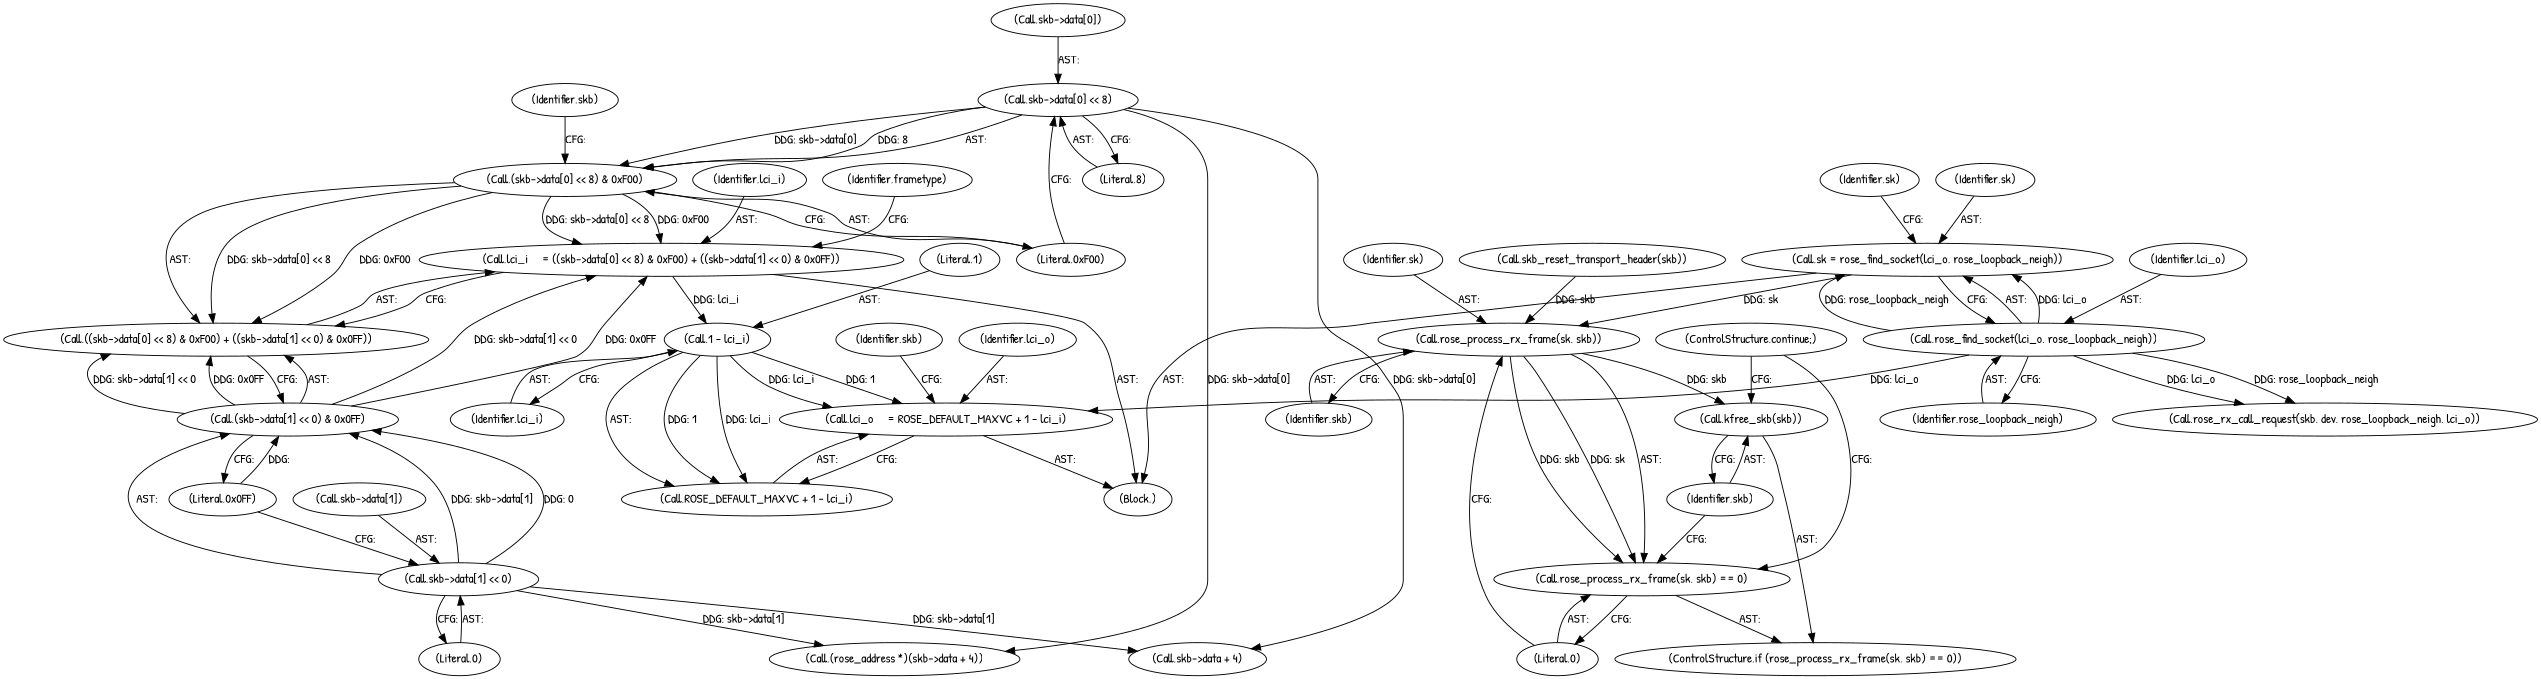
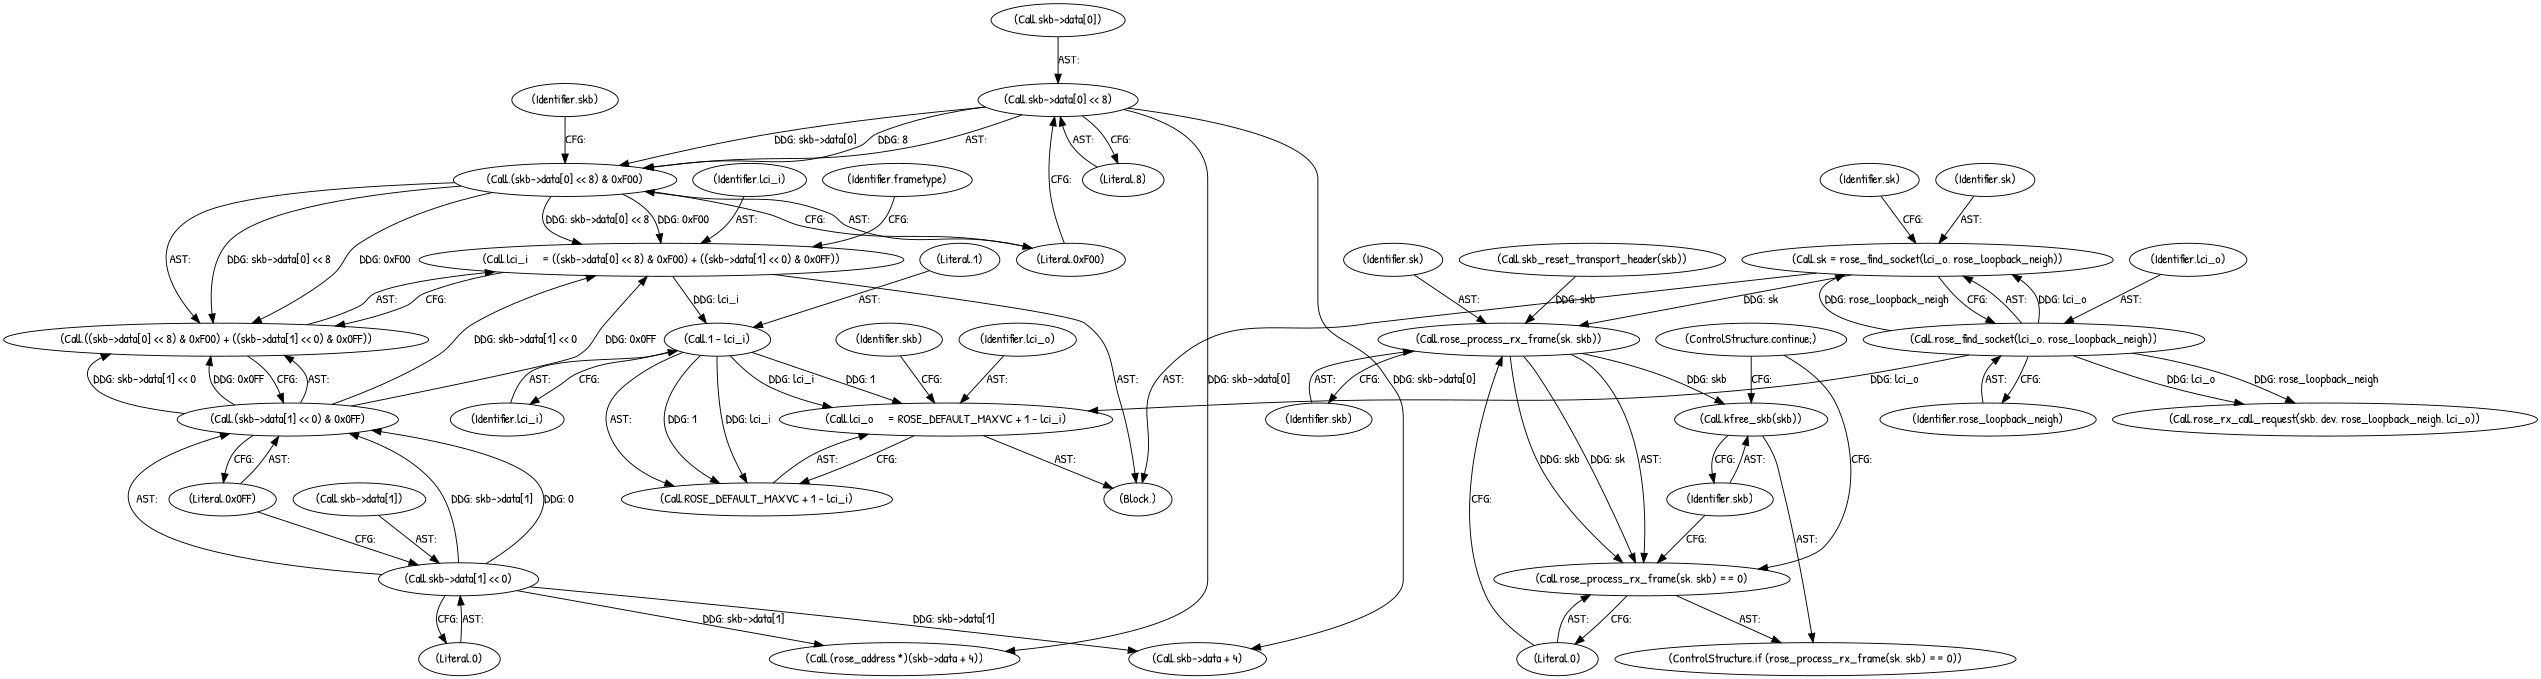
(281, 459) -> (281, 459)
